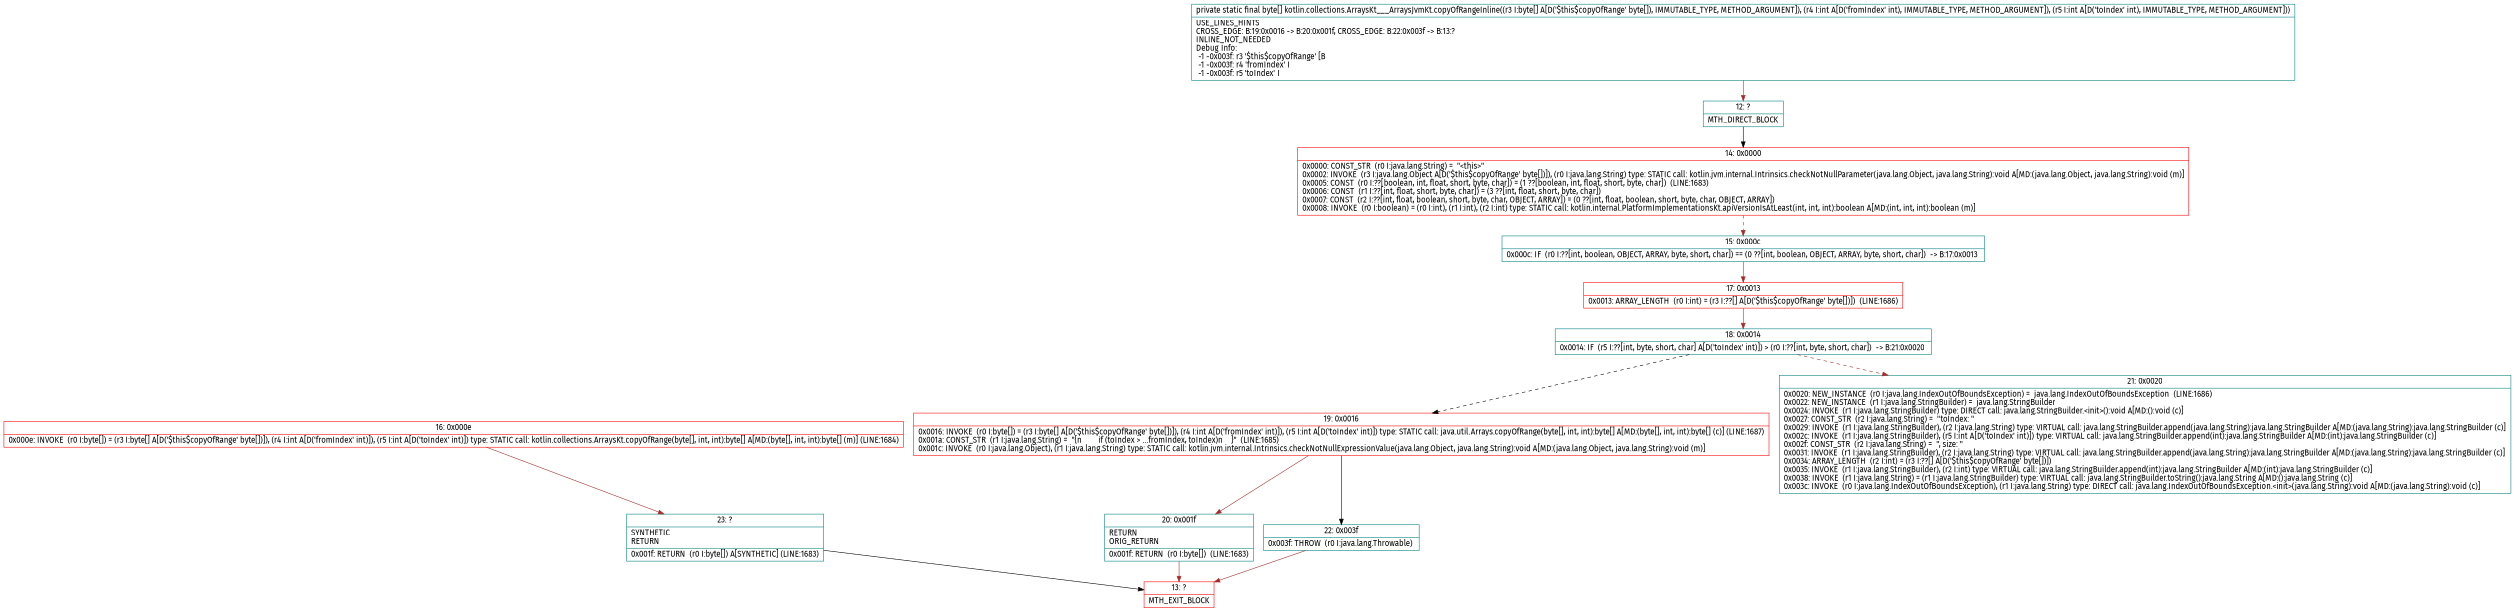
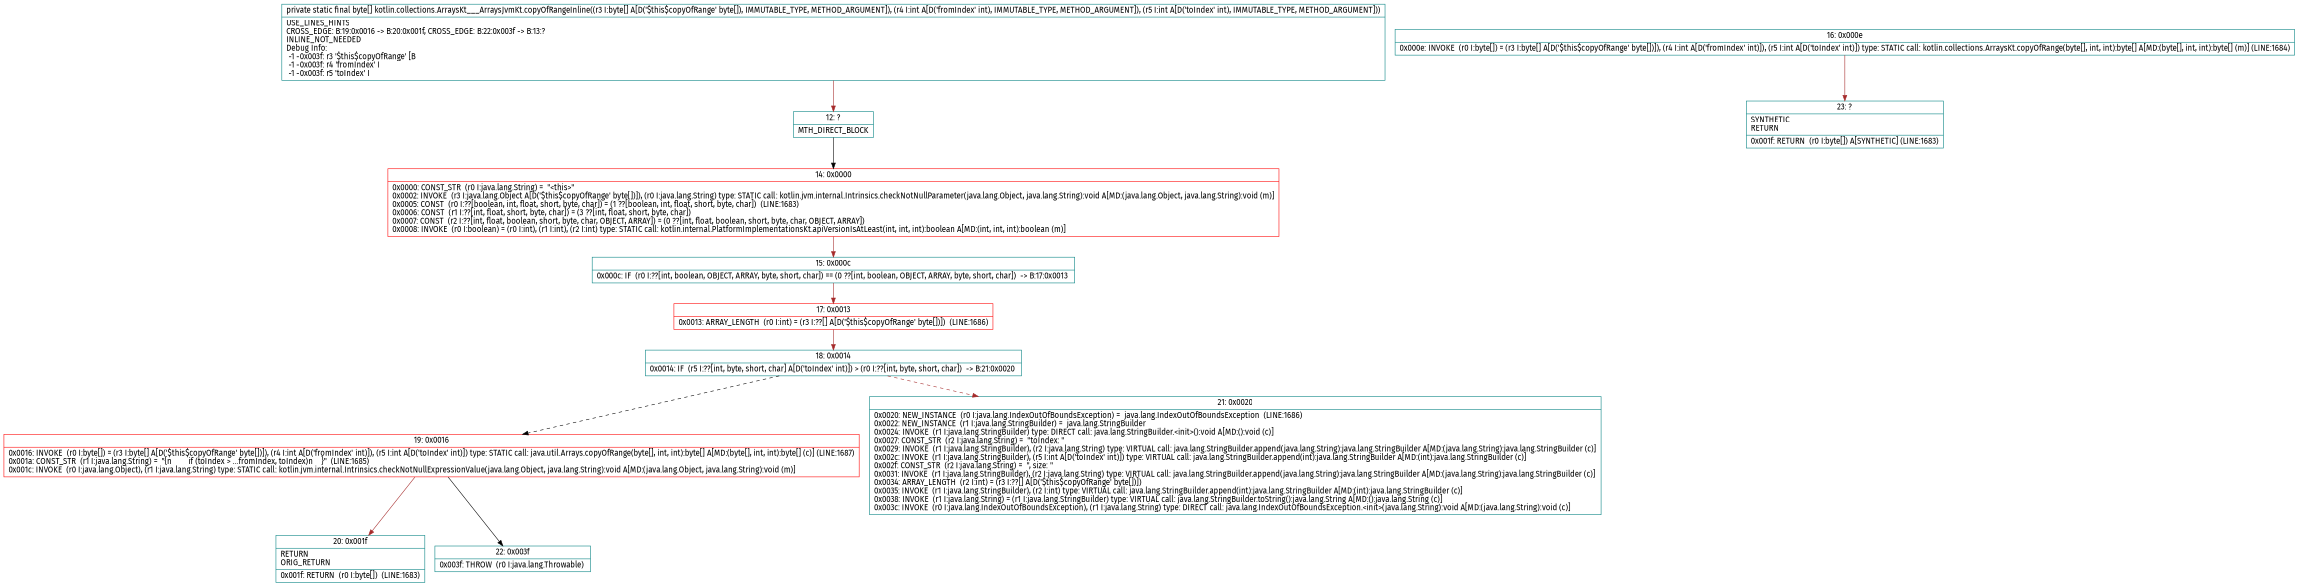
(1743, 223) -> (833, 244)
(454, 434) -> (1845, 42)
(1179, 595) -> none
